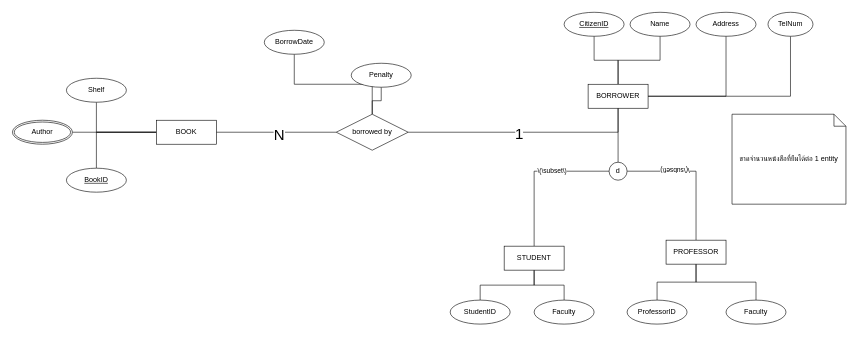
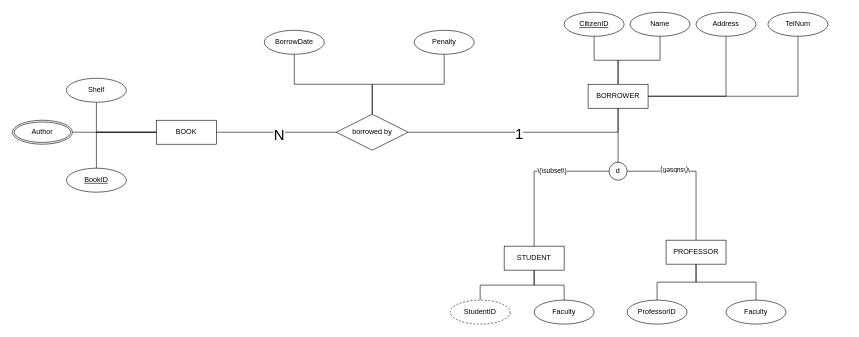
(791, 24) -> (798, 24)
(381, 75) -> (444, 42)
(789, 159) -> none
(480, 312) -> (480, 312)
